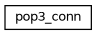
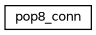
(48, 18) -> (48, 18)
